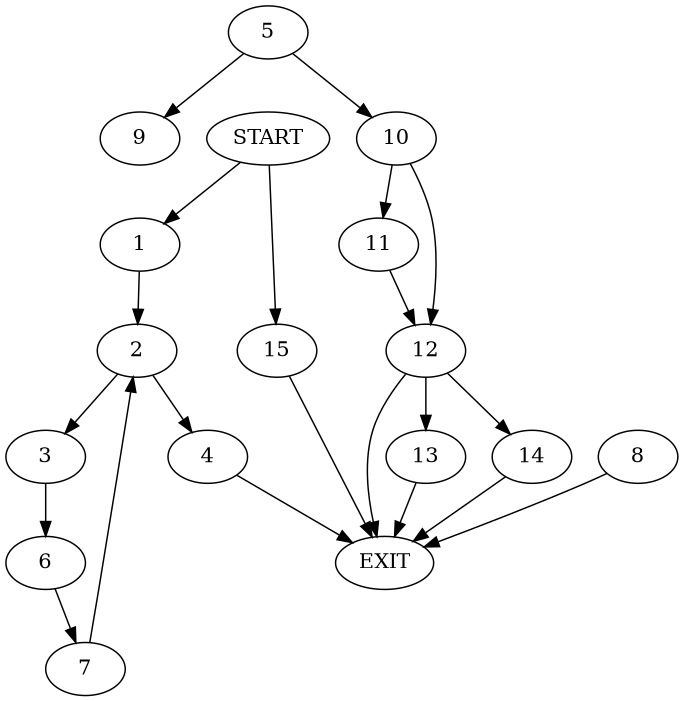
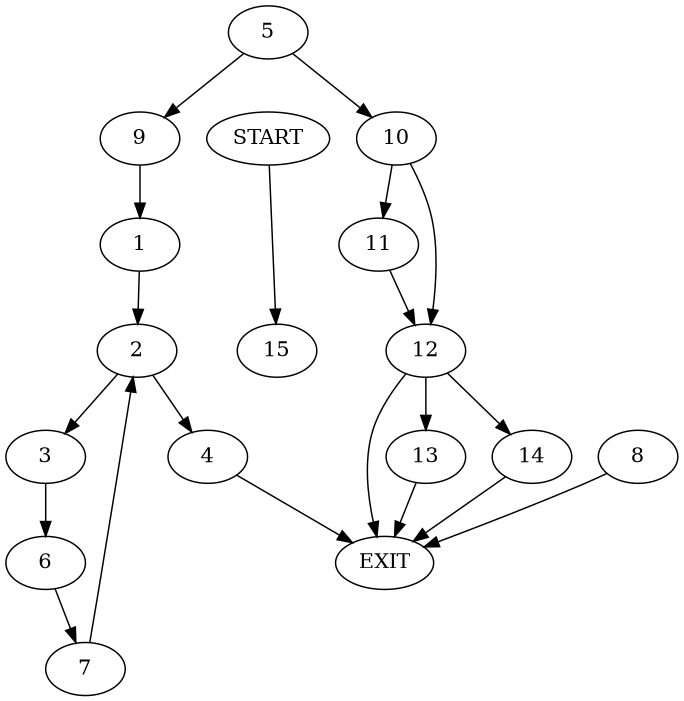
(208, 188) -> (140, 184)
(327, 450) -> none
